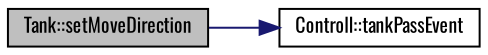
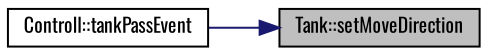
(234, 28) -> (234, 28)
